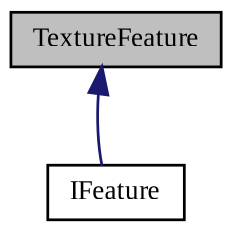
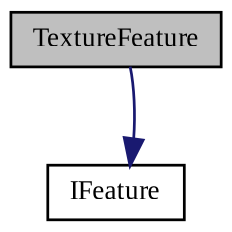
(98, 130) -> (134, 103)
